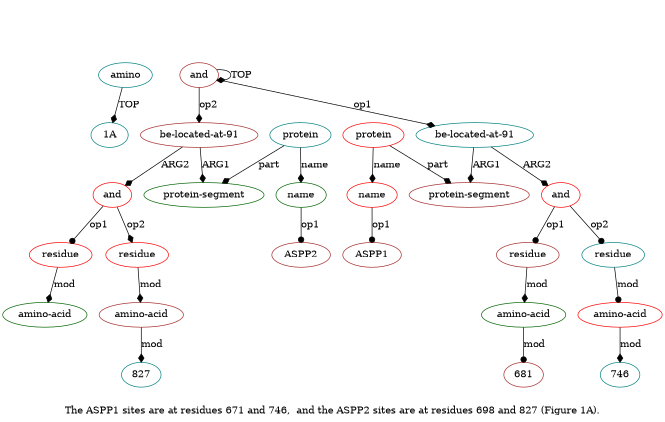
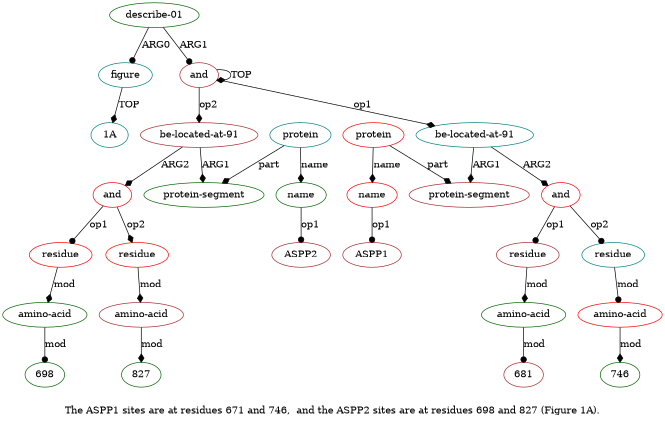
none -> (154, 15)
(125, 75) -> (125, 75)
none -> (45, 375)
(141, 375) -> (141, 375)
(620, 375) -> (620, 375)
